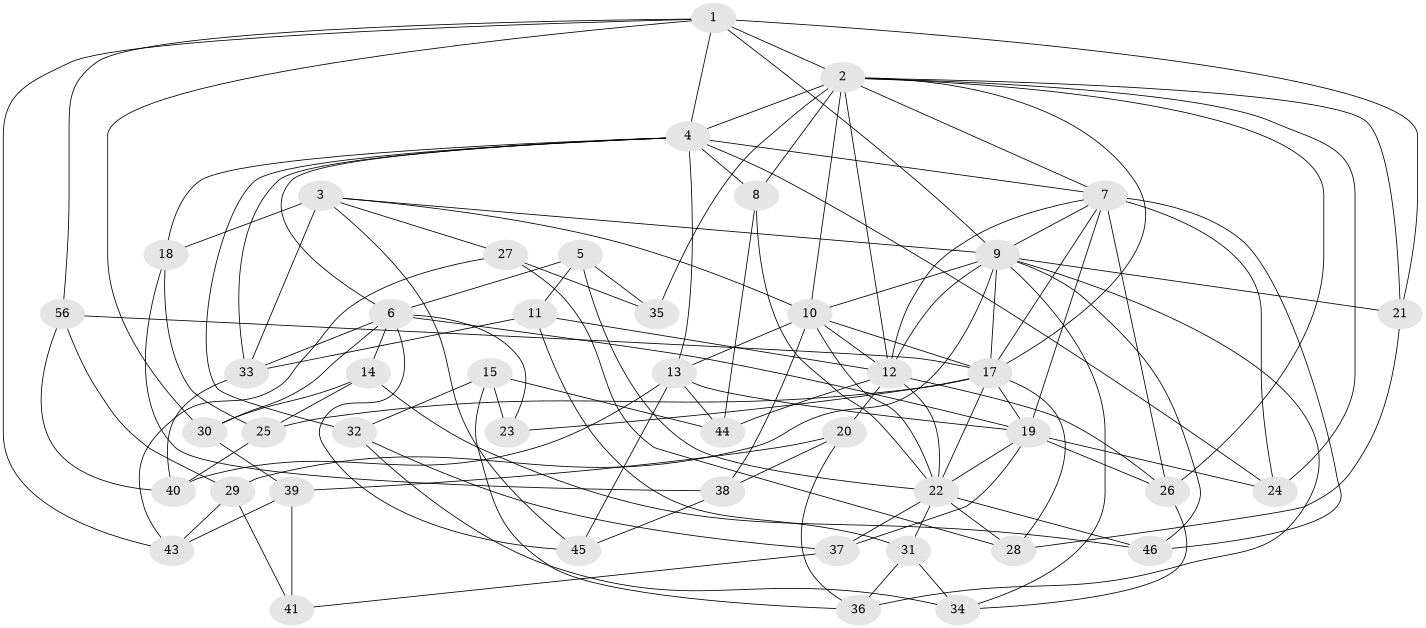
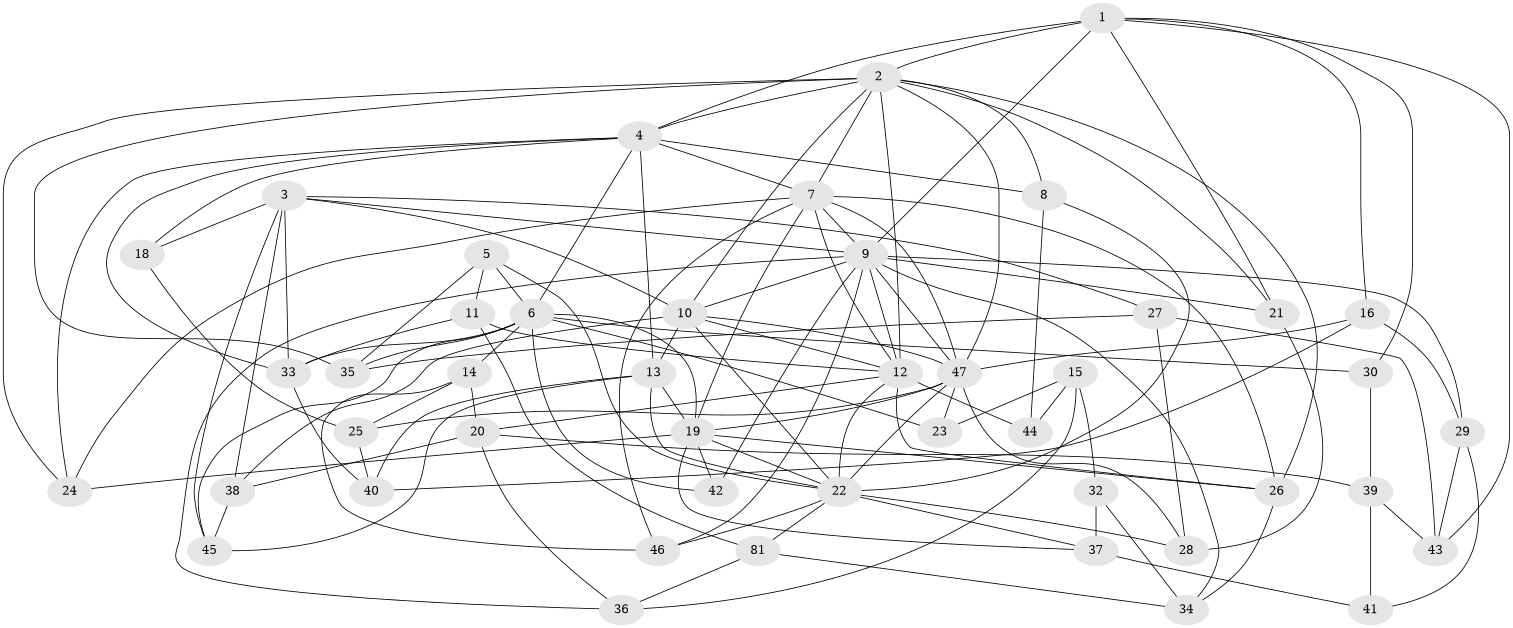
(289, 170) -> none
(62, 314) -> (1367, 314)
none -> (406, 351)
(990, 373) -> (960, 373)
(293, 401) -> (474, 403)
(702, 407) -> (699, 461)
(343, 478) -> (260, 337)
none -> (716, 492)
(909, 551) -> (758, 551)
